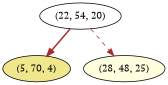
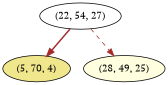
(80, 16) -> (80, 16)
(124, 69) -> (124, 69)
